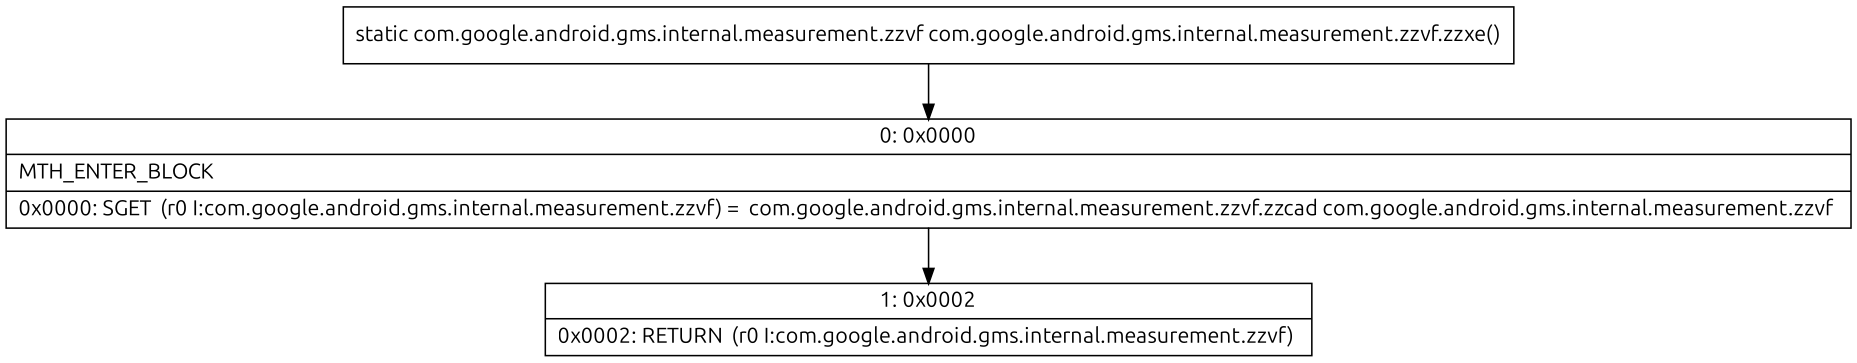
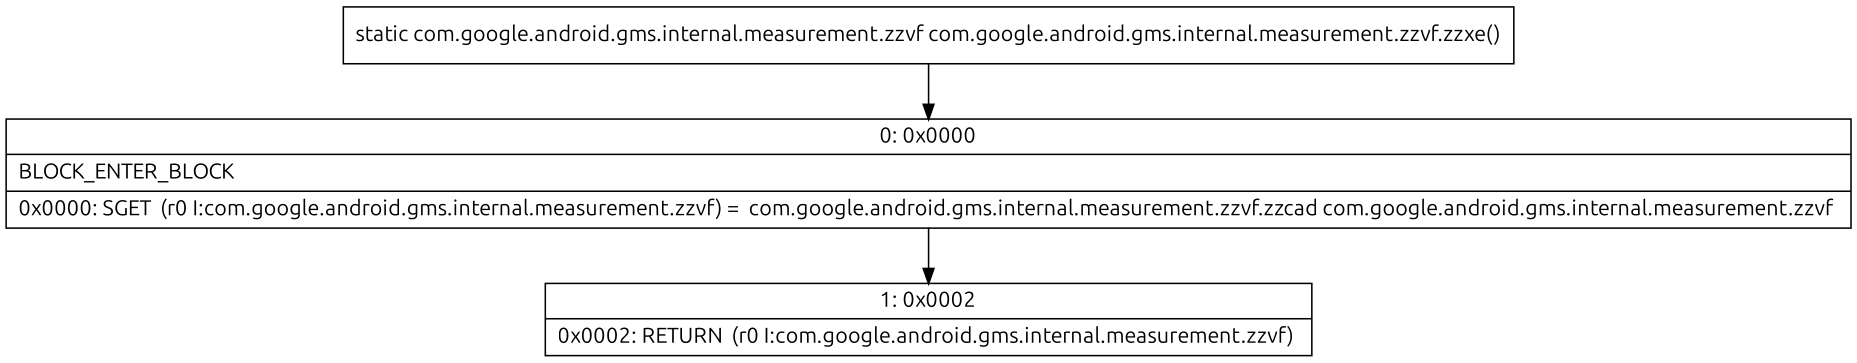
(116, 172) -> (127, 172)
